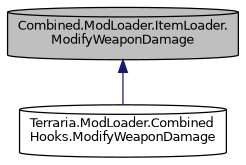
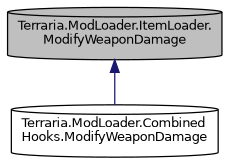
(123, 34) -> (115, 34)
